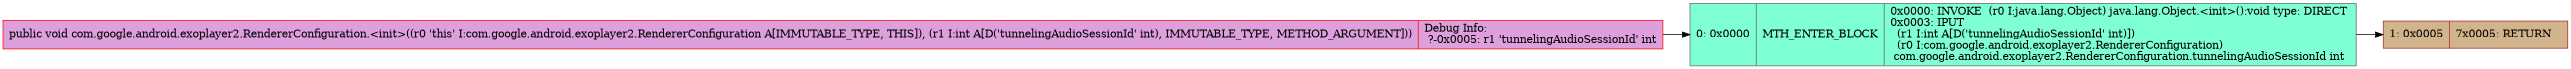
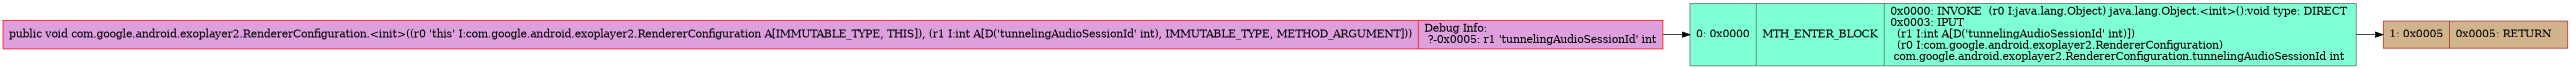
(2509, 34) -> (2509, 34)
